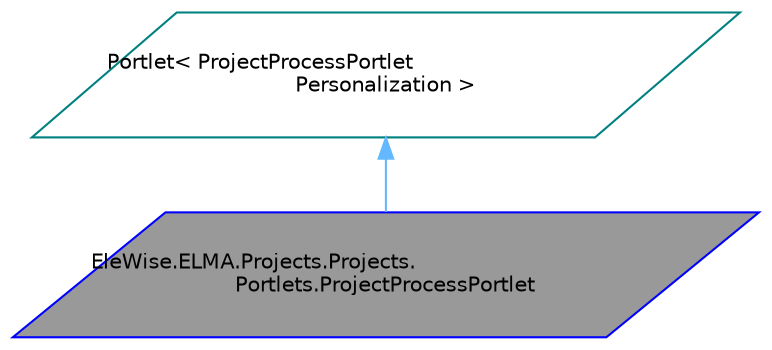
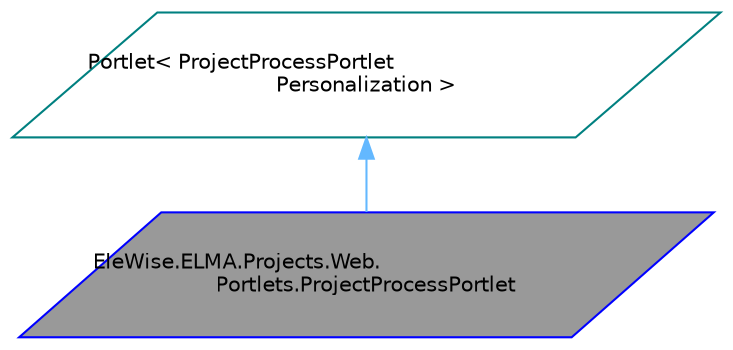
(386, 275) -> (366, 275)
